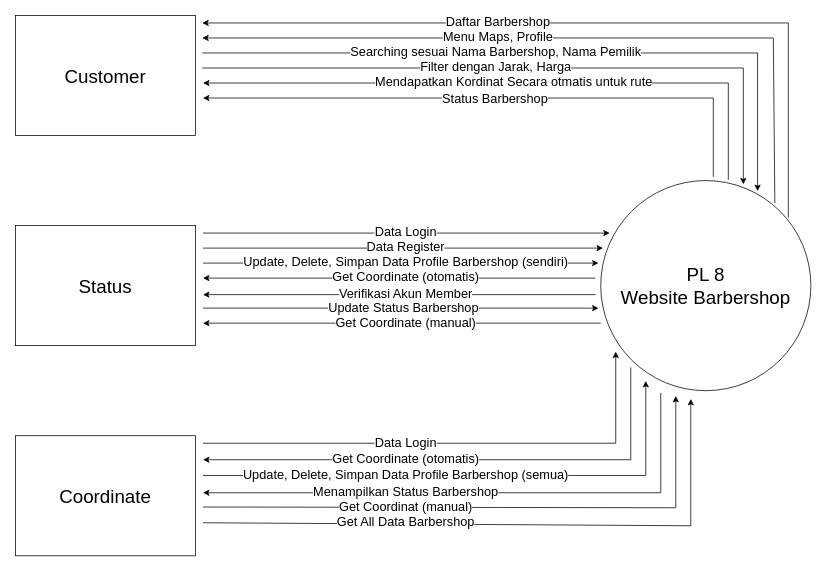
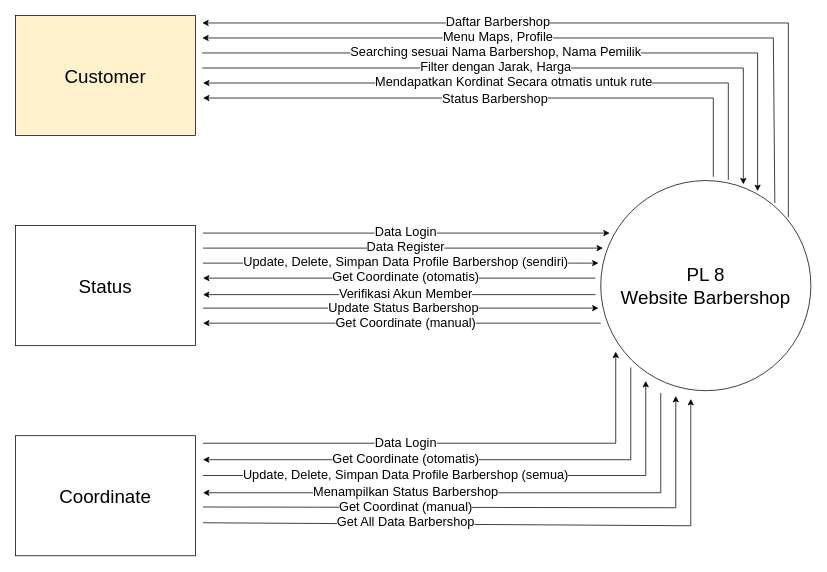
(105, 75) -> (105, 75)
